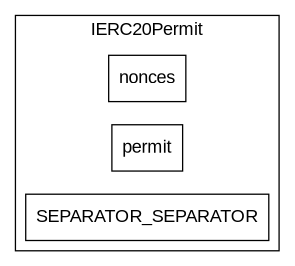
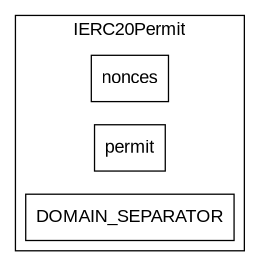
(147, 217) -> (130, 217)
